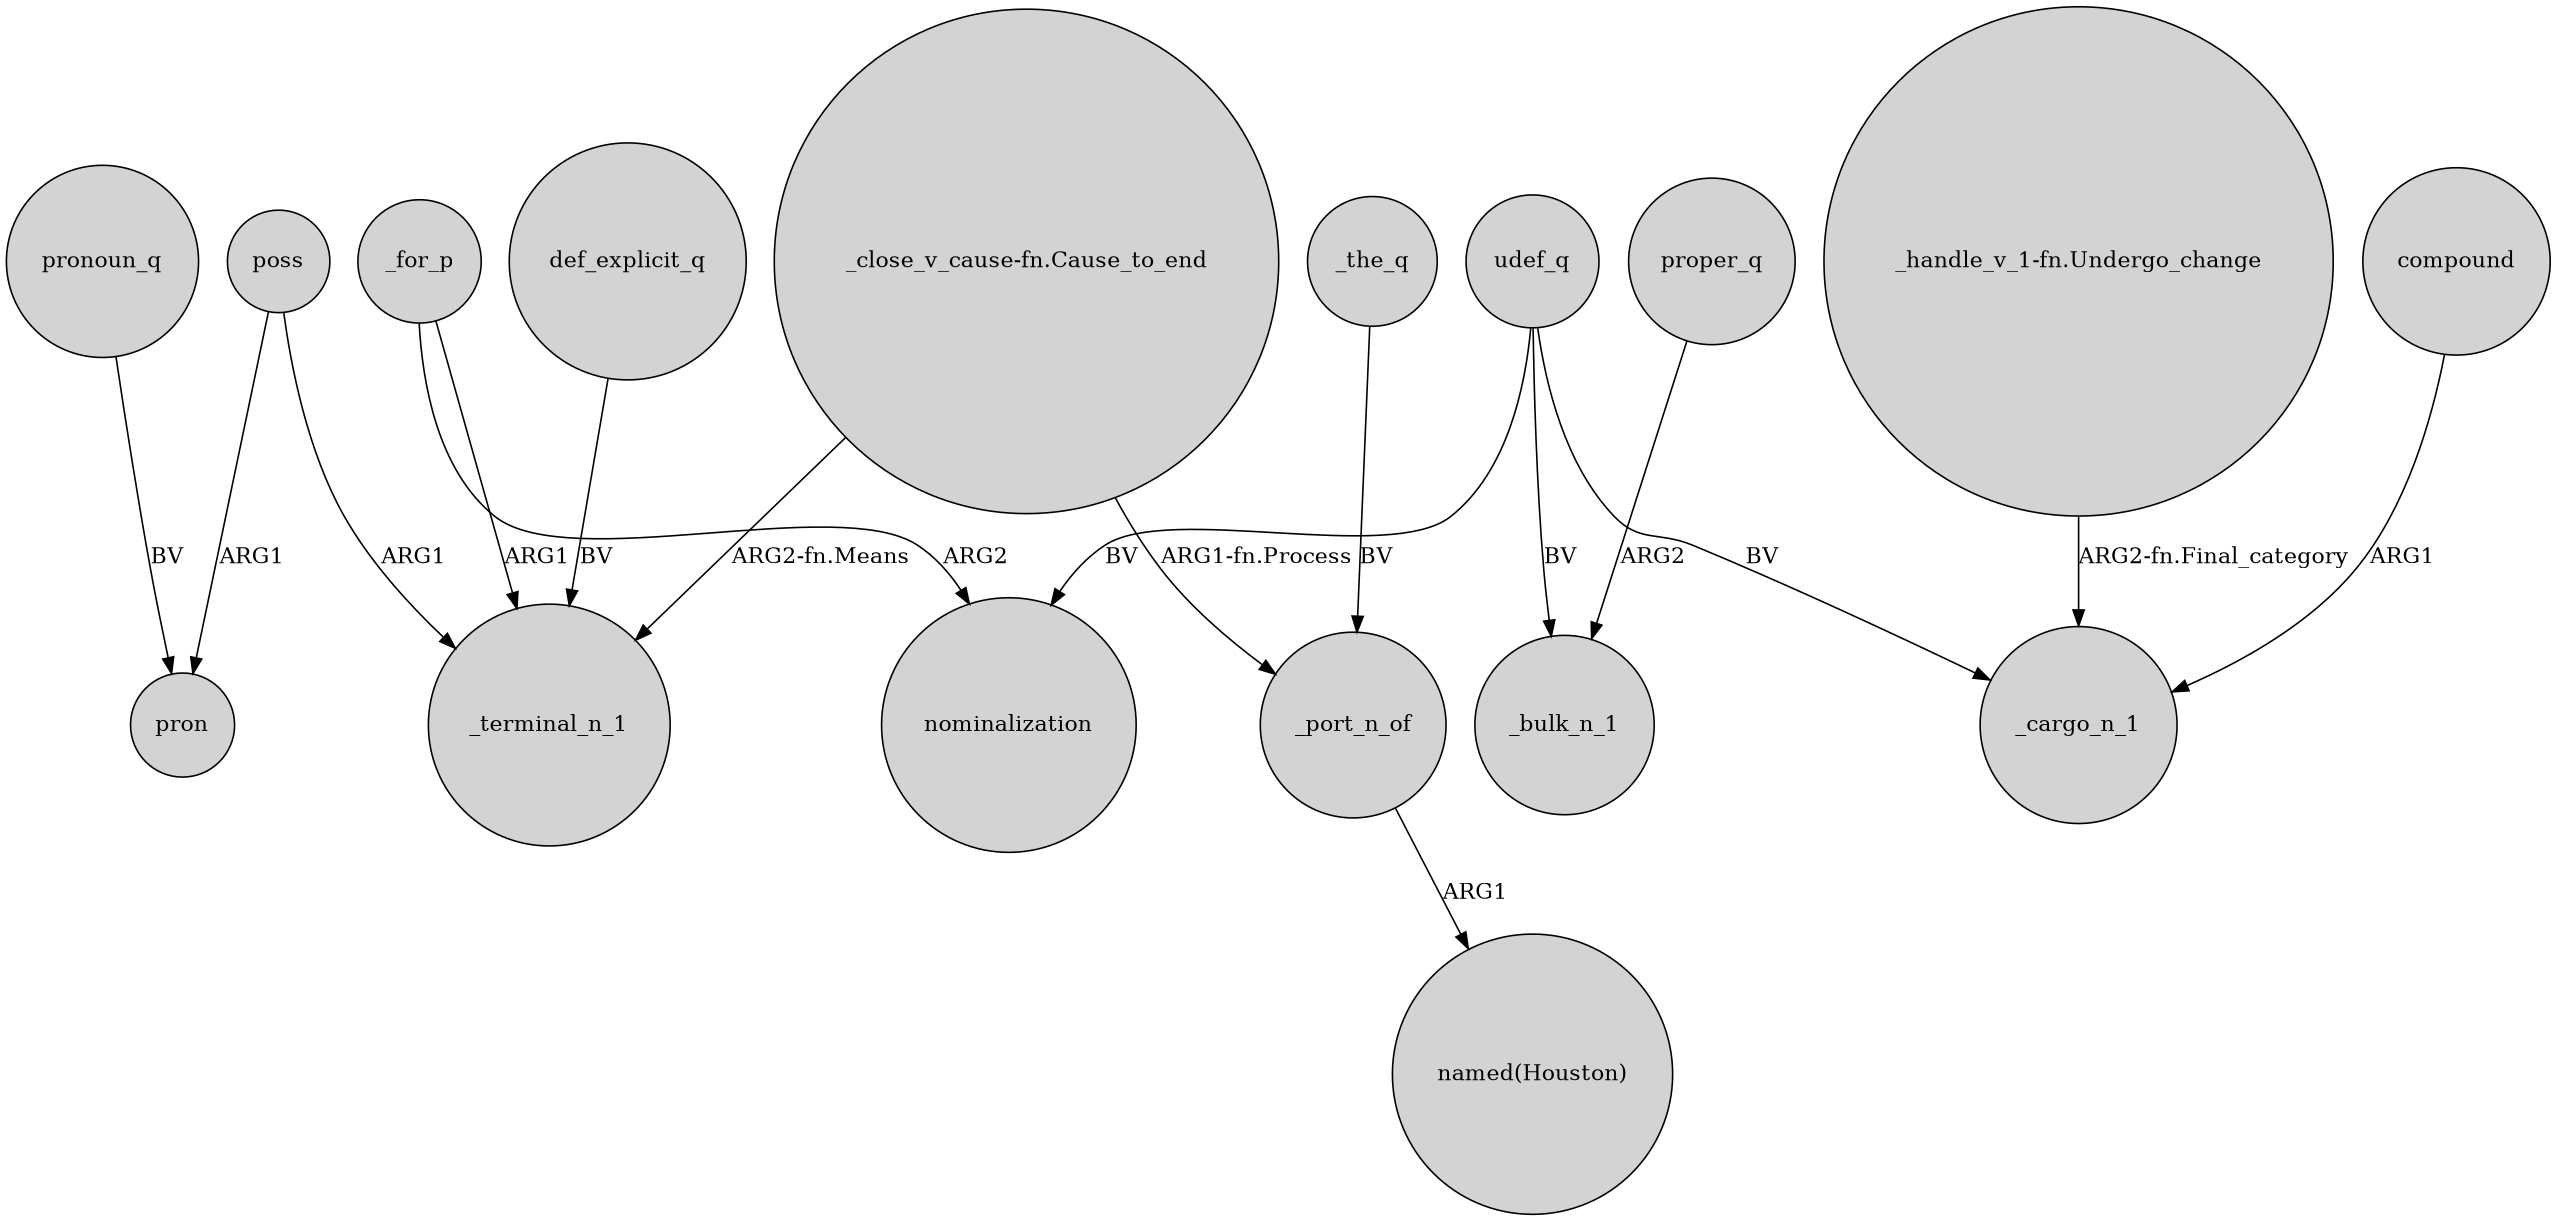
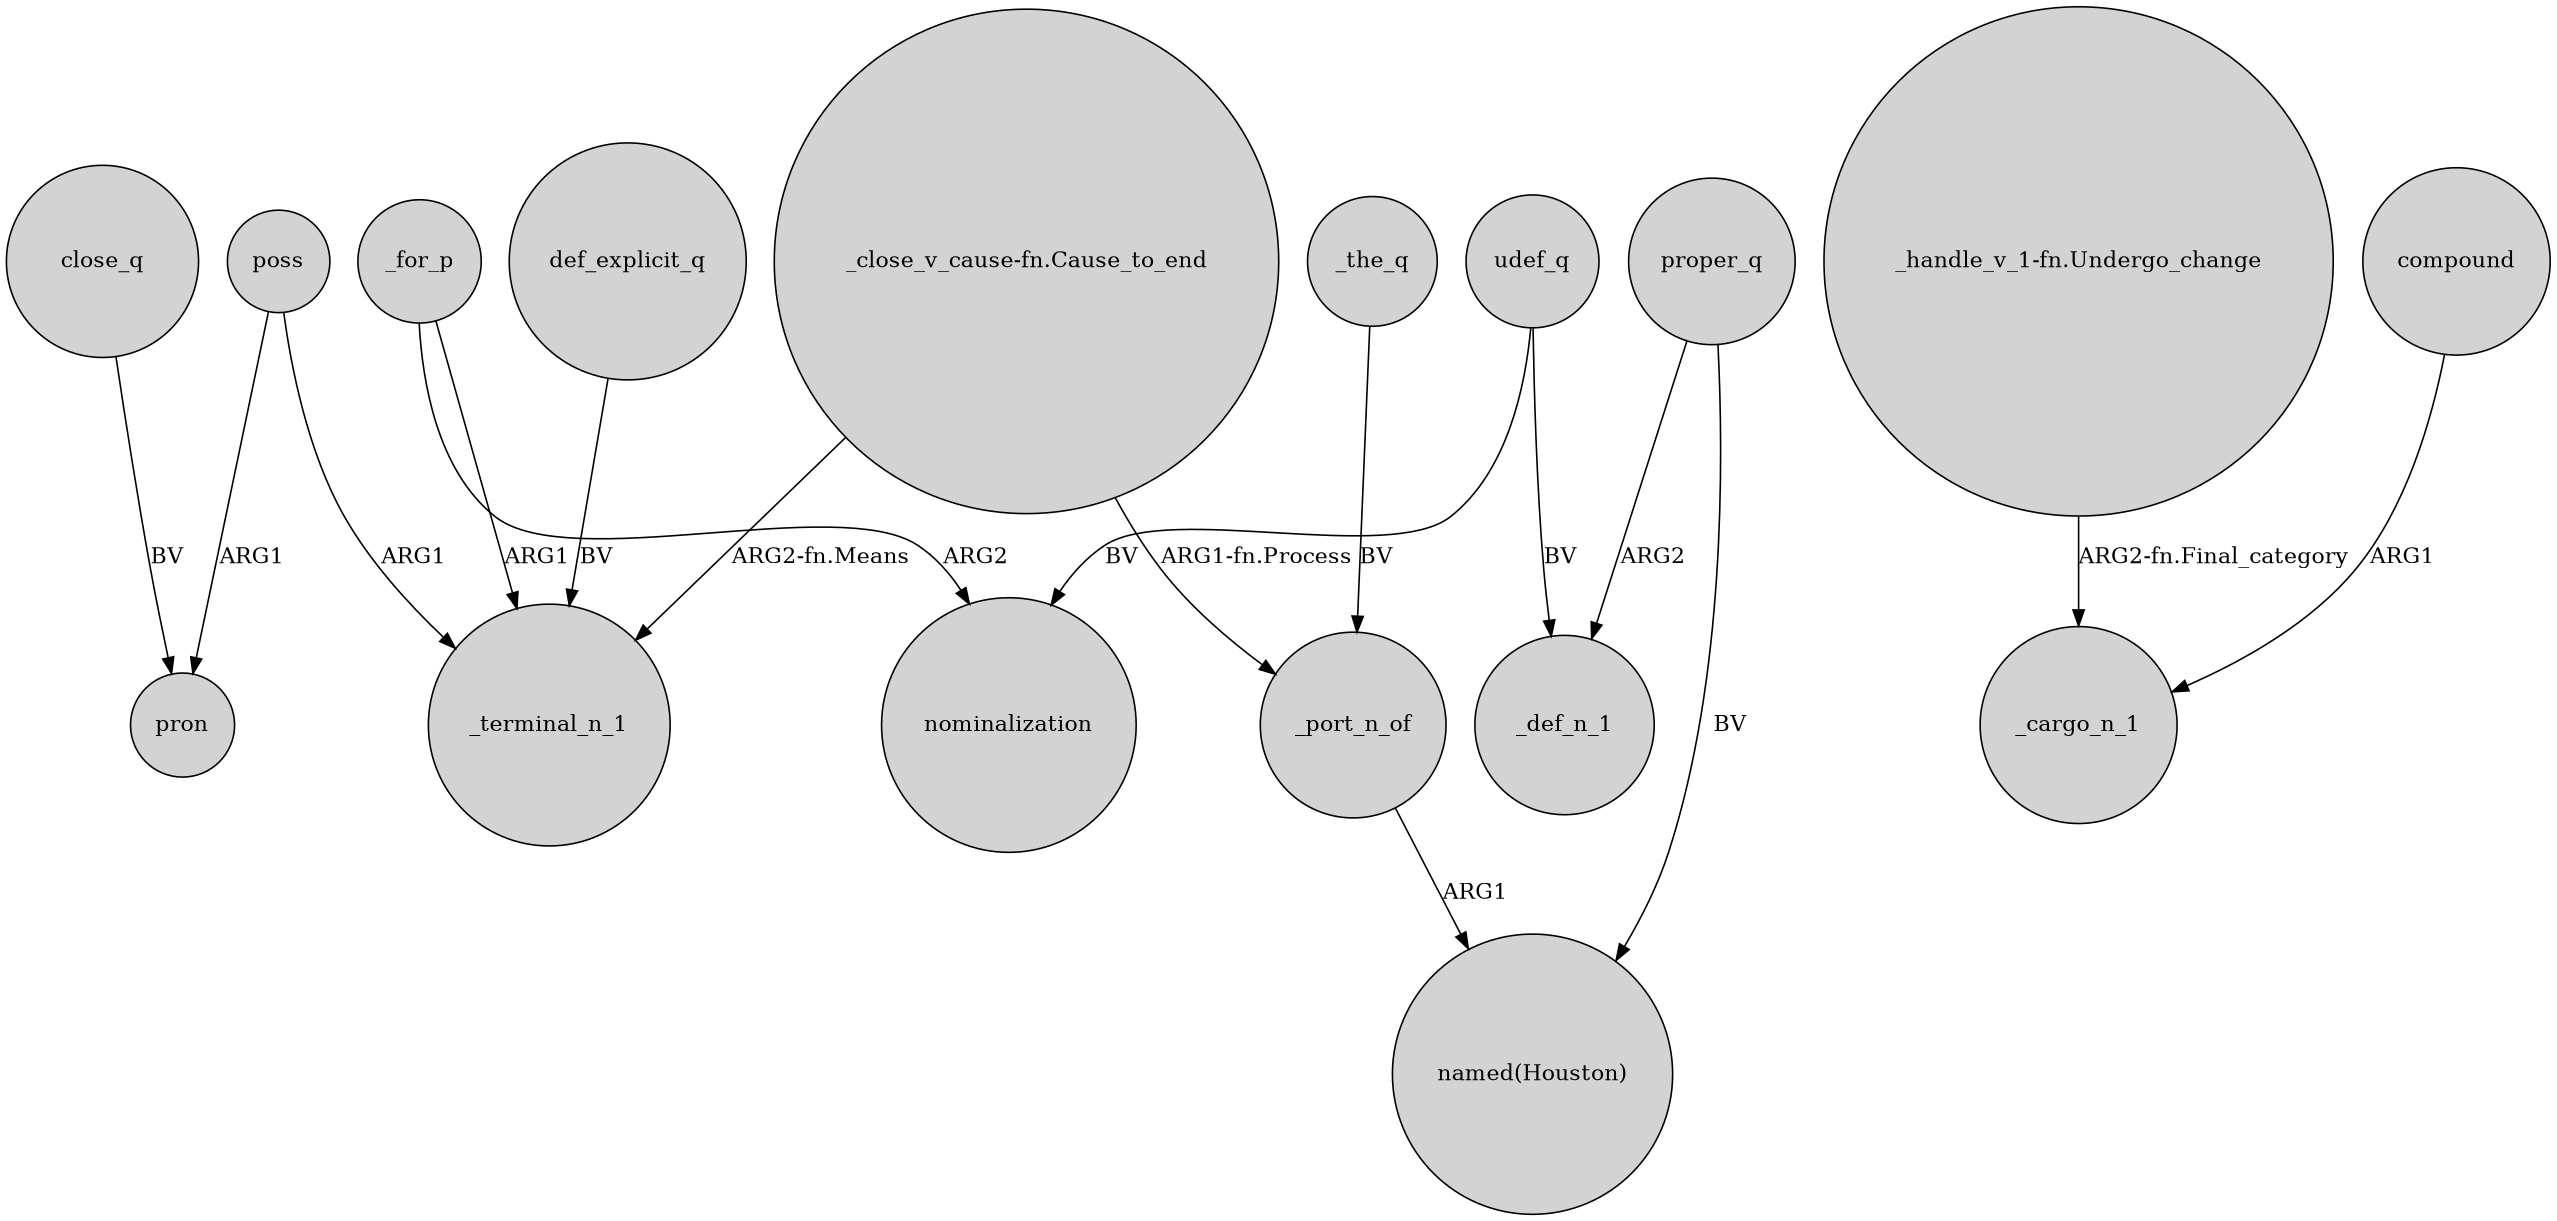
(102, 261) -> (102, 261)
(1701, 549) -> none
none -> (1710, 653)
(1565, 725) -> (1565, 725)
